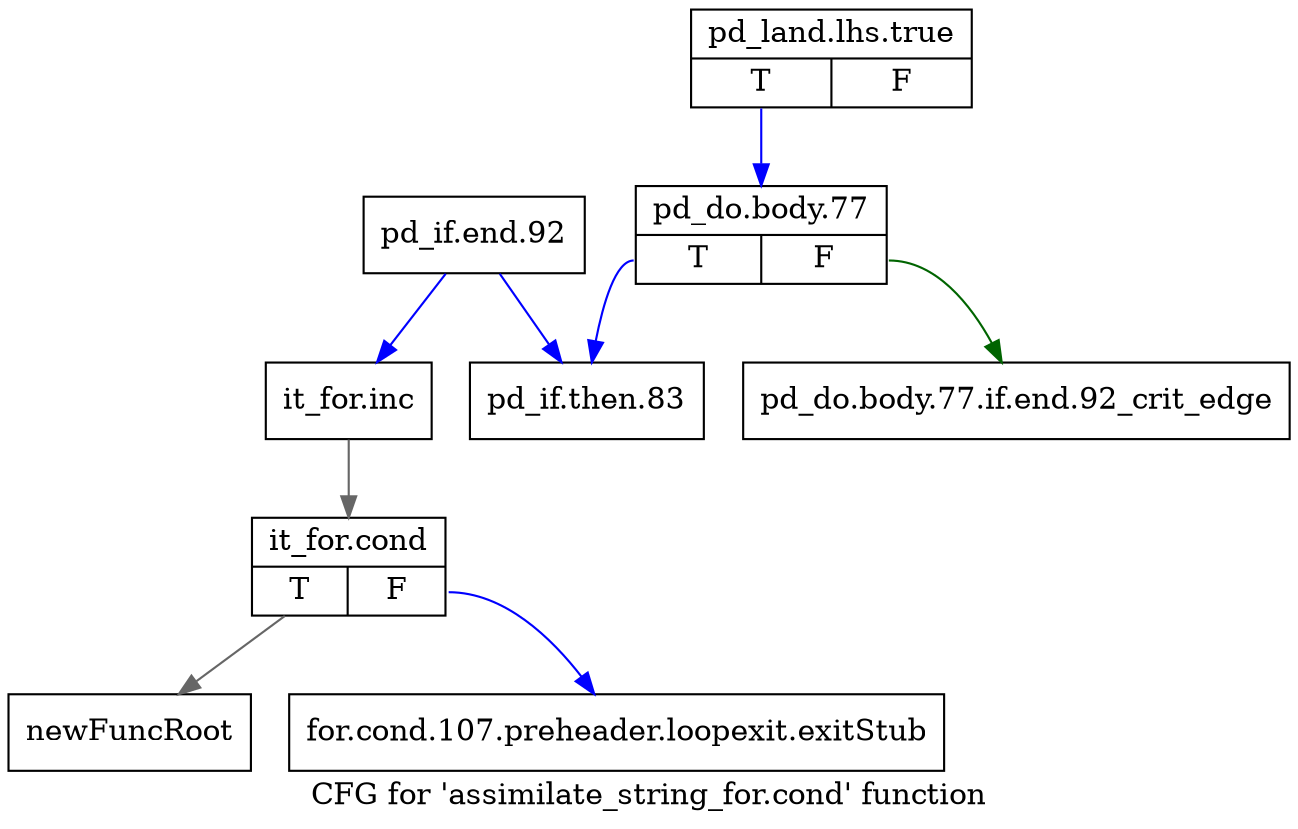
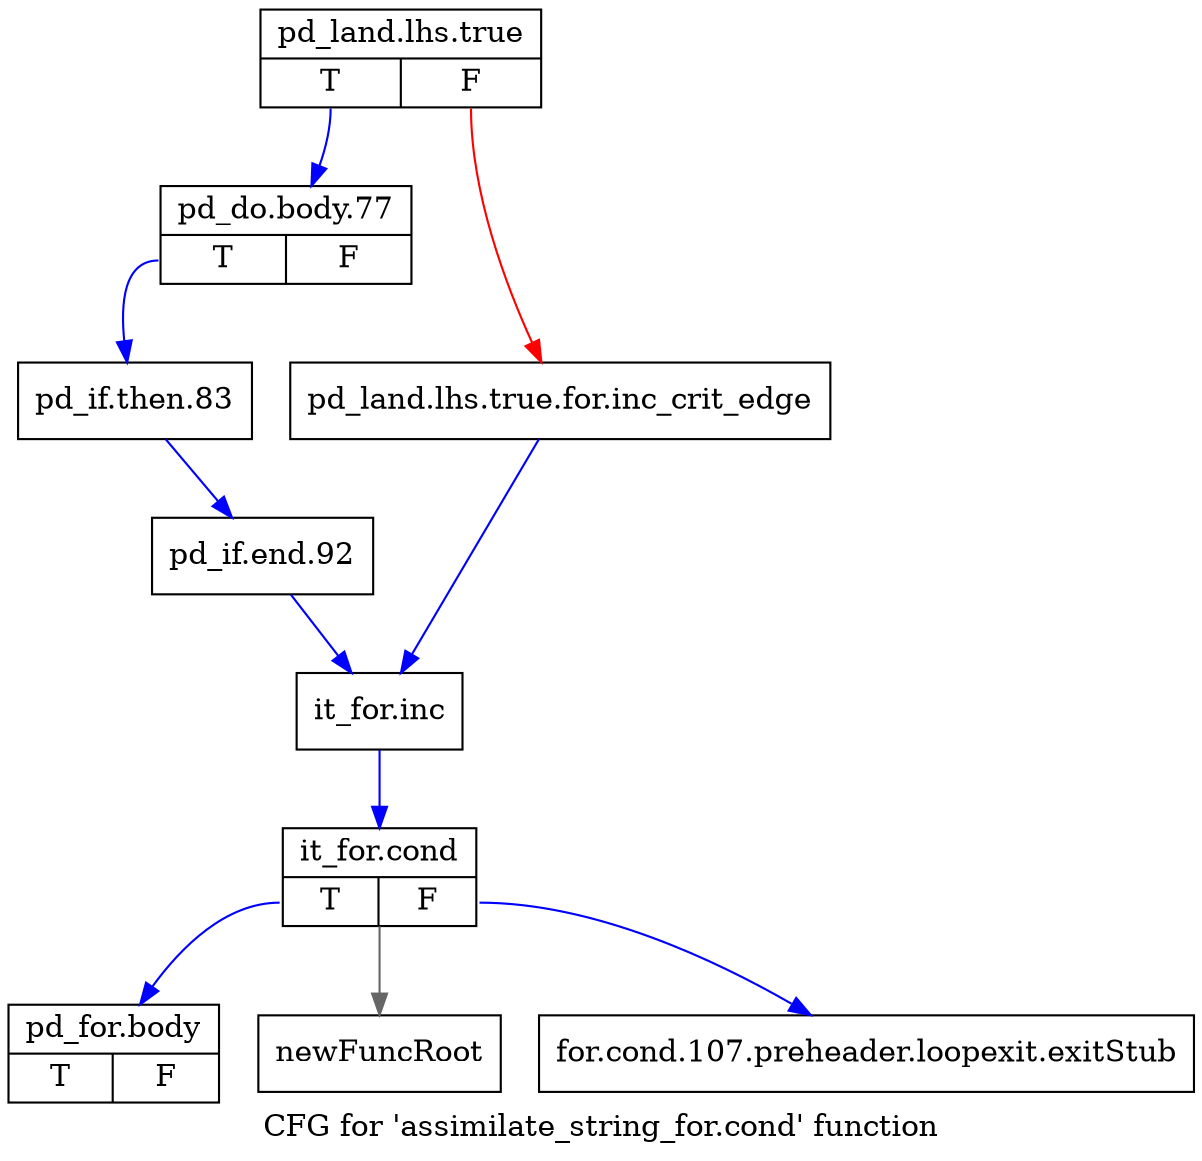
(524, 309) -> (192, 470)
none -> (560, 401)
(1016, 401) -> none
(349, 468) -> (380, 778)
none -> (114, 1054)
